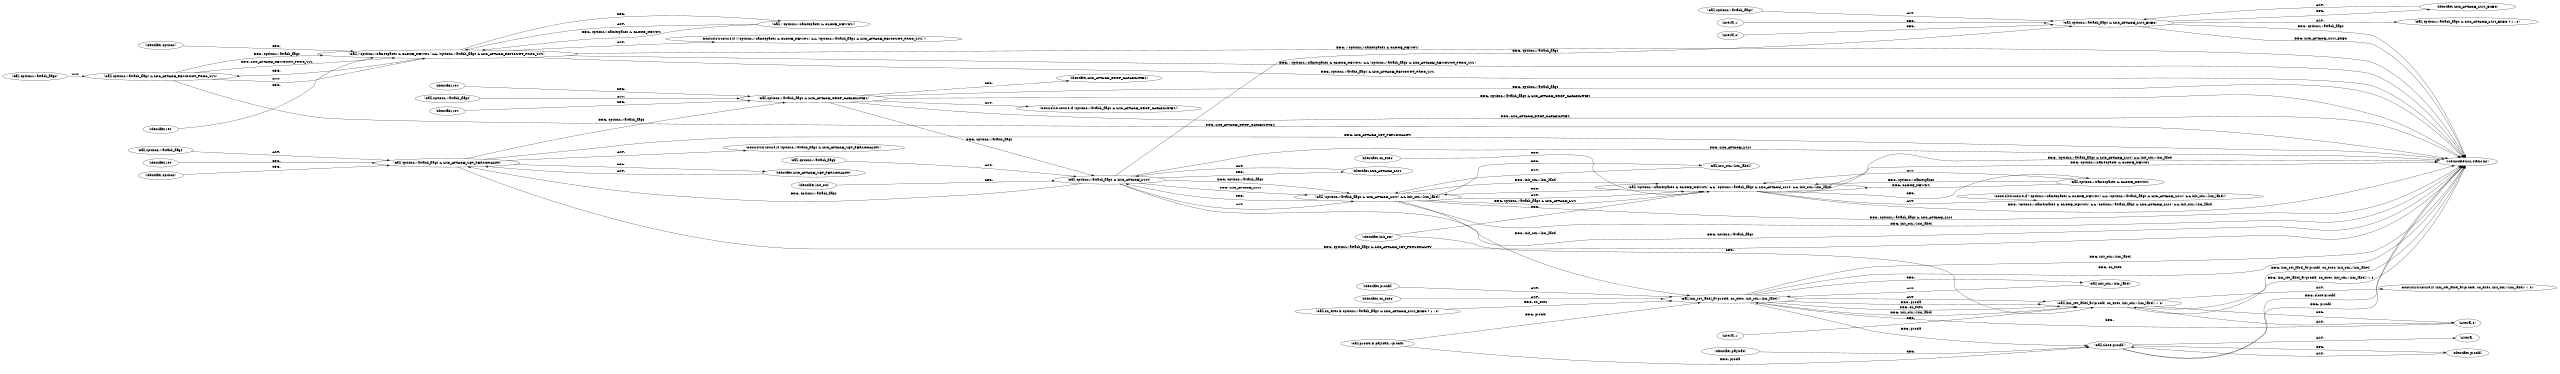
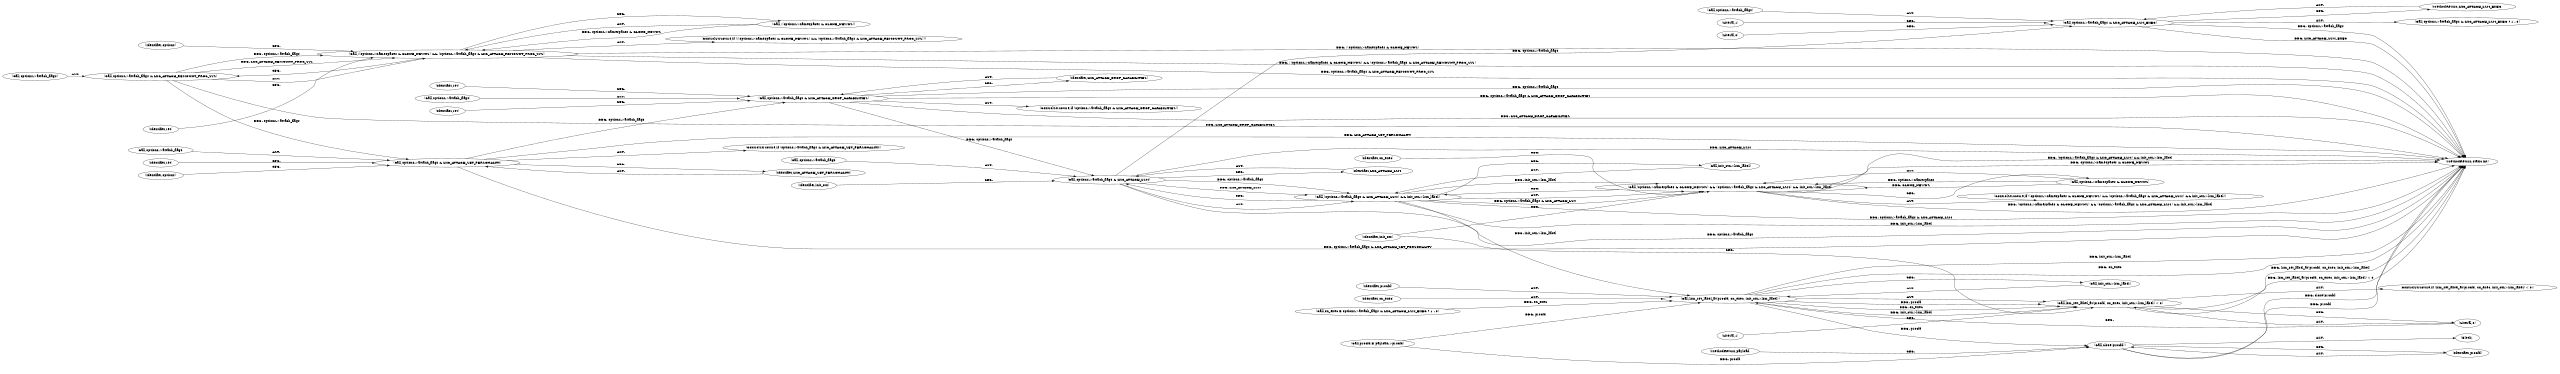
(2468, 7) -> (2468, 7)
none -> (949, 82)
(775, 201) -> (281, 136)
(2468, 338) -> (2468, 338)
(1730, 351) -> (1730, 351)
